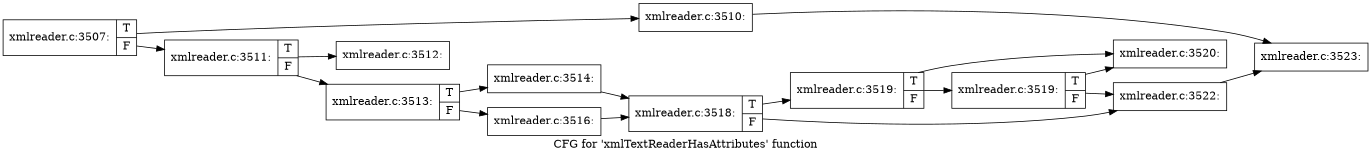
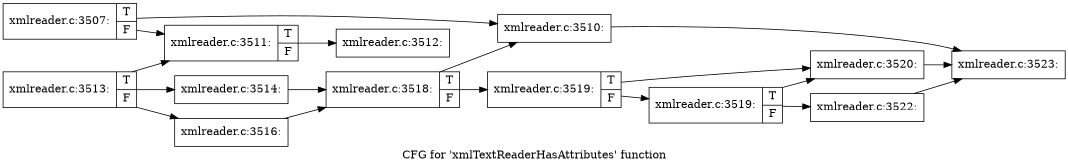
none -> (934, 65)
(308, 79) -> (147, 67)
(936, 124) -> (475, 58)
